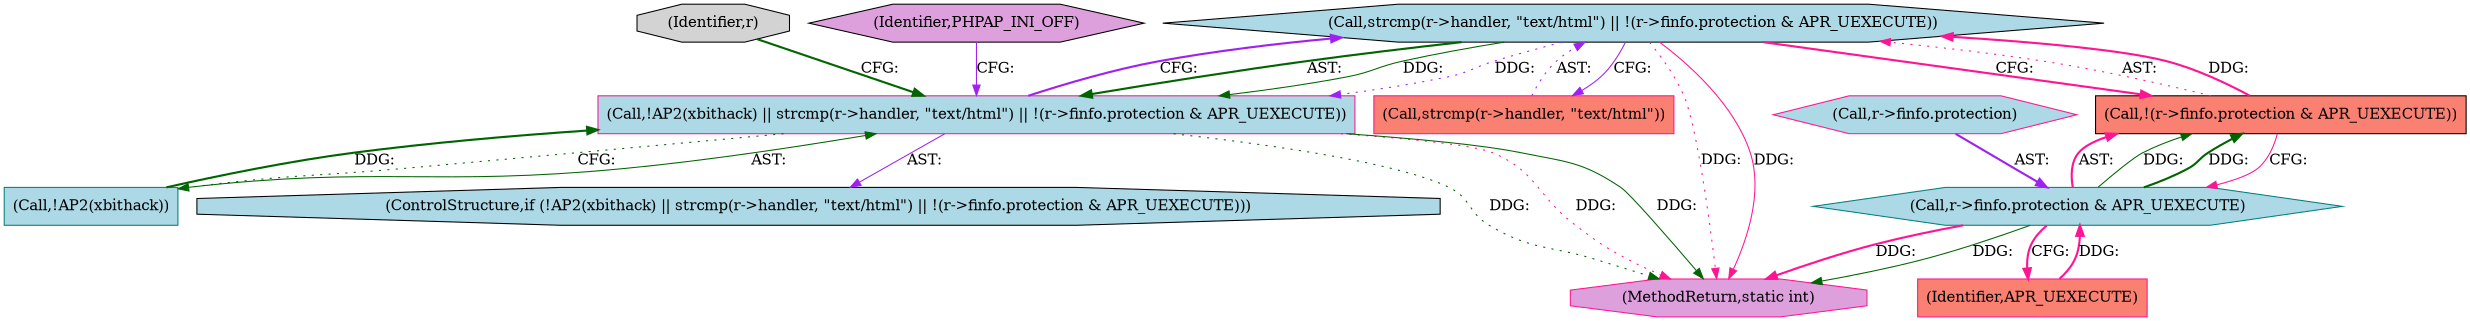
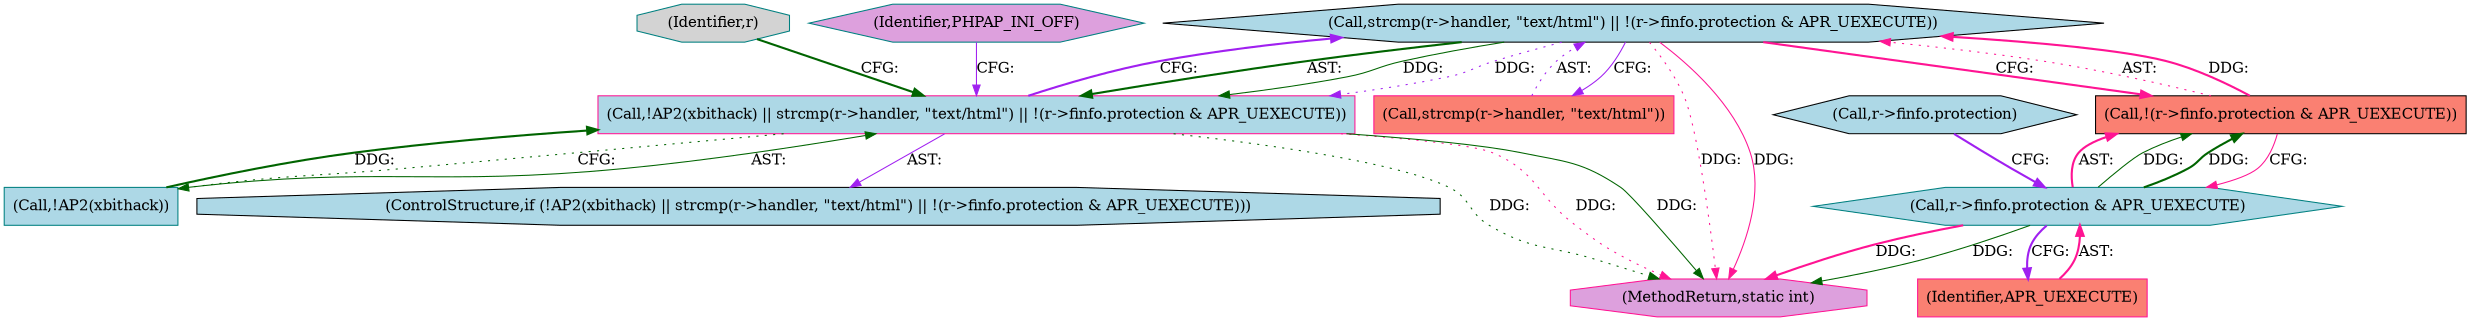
(713, 23) -> (713, 23)
(976, 23) -> (976, 23)
(1925, 115) -> (1925, 115)
(2034, 161) -> (2033, 161)
(2031, 244) -> (2031, 244)
(2101, 252) -> (2099, 252)
